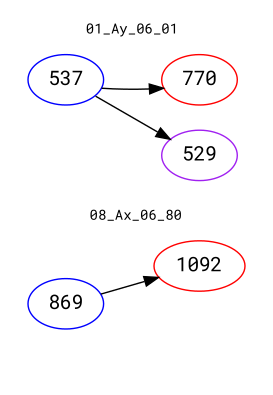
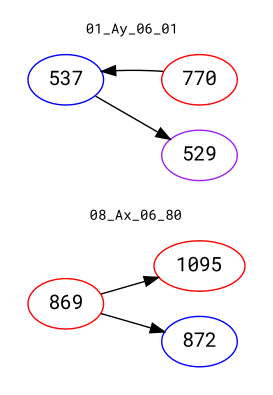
(125, 89) -> (140, 70)
(200, 266) -> (200, 266)
(66, 304) -> (66, 304)
none -> (200, 342)
